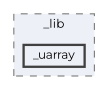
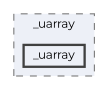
(54, 25) -> (54, 25)
